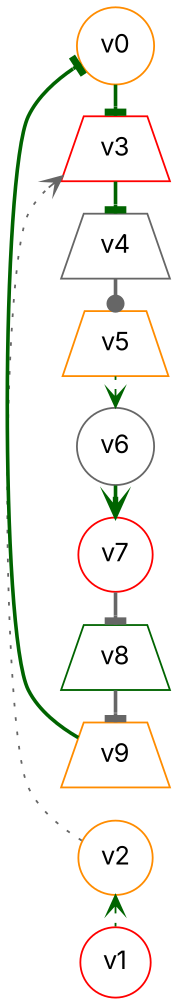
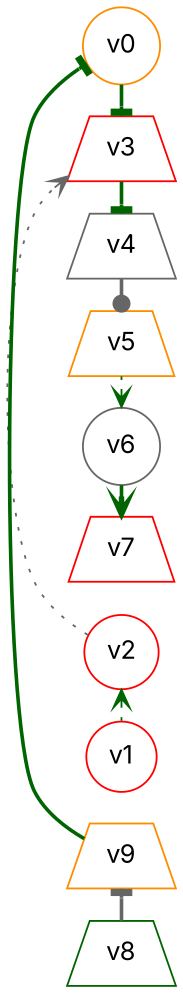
(116, 555) -> (121, 549)
(116, 604) -> none
(116, 858) -> (121, 652)
